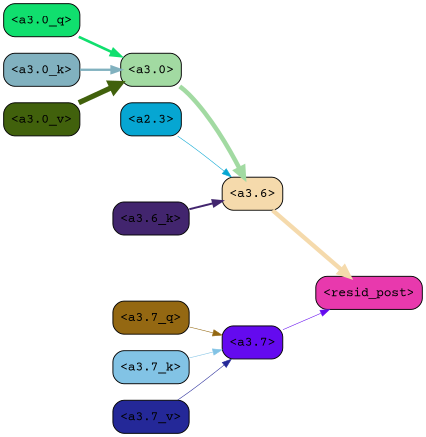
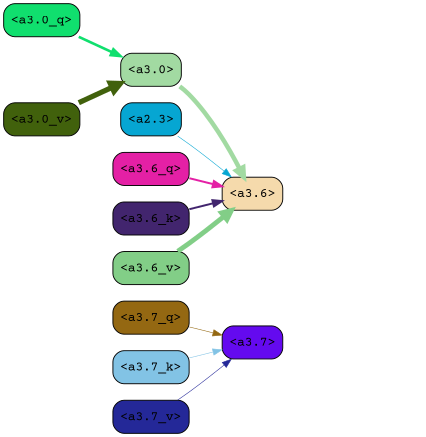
(42, 70) -> none
none -> (151, 169)
none -> (151, 268)
(369, 293) -> none
